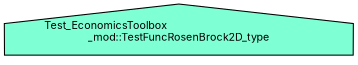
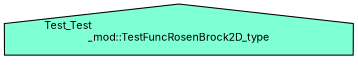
(179, 32) -> (179, 32)
